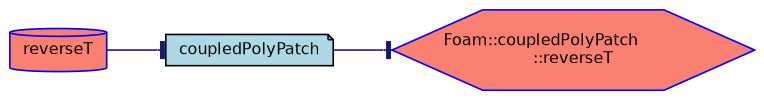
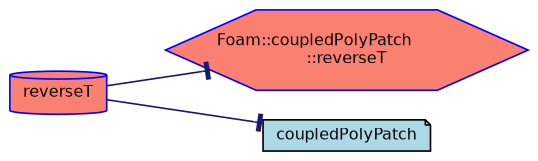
(358, 50) -> (155, 79)
